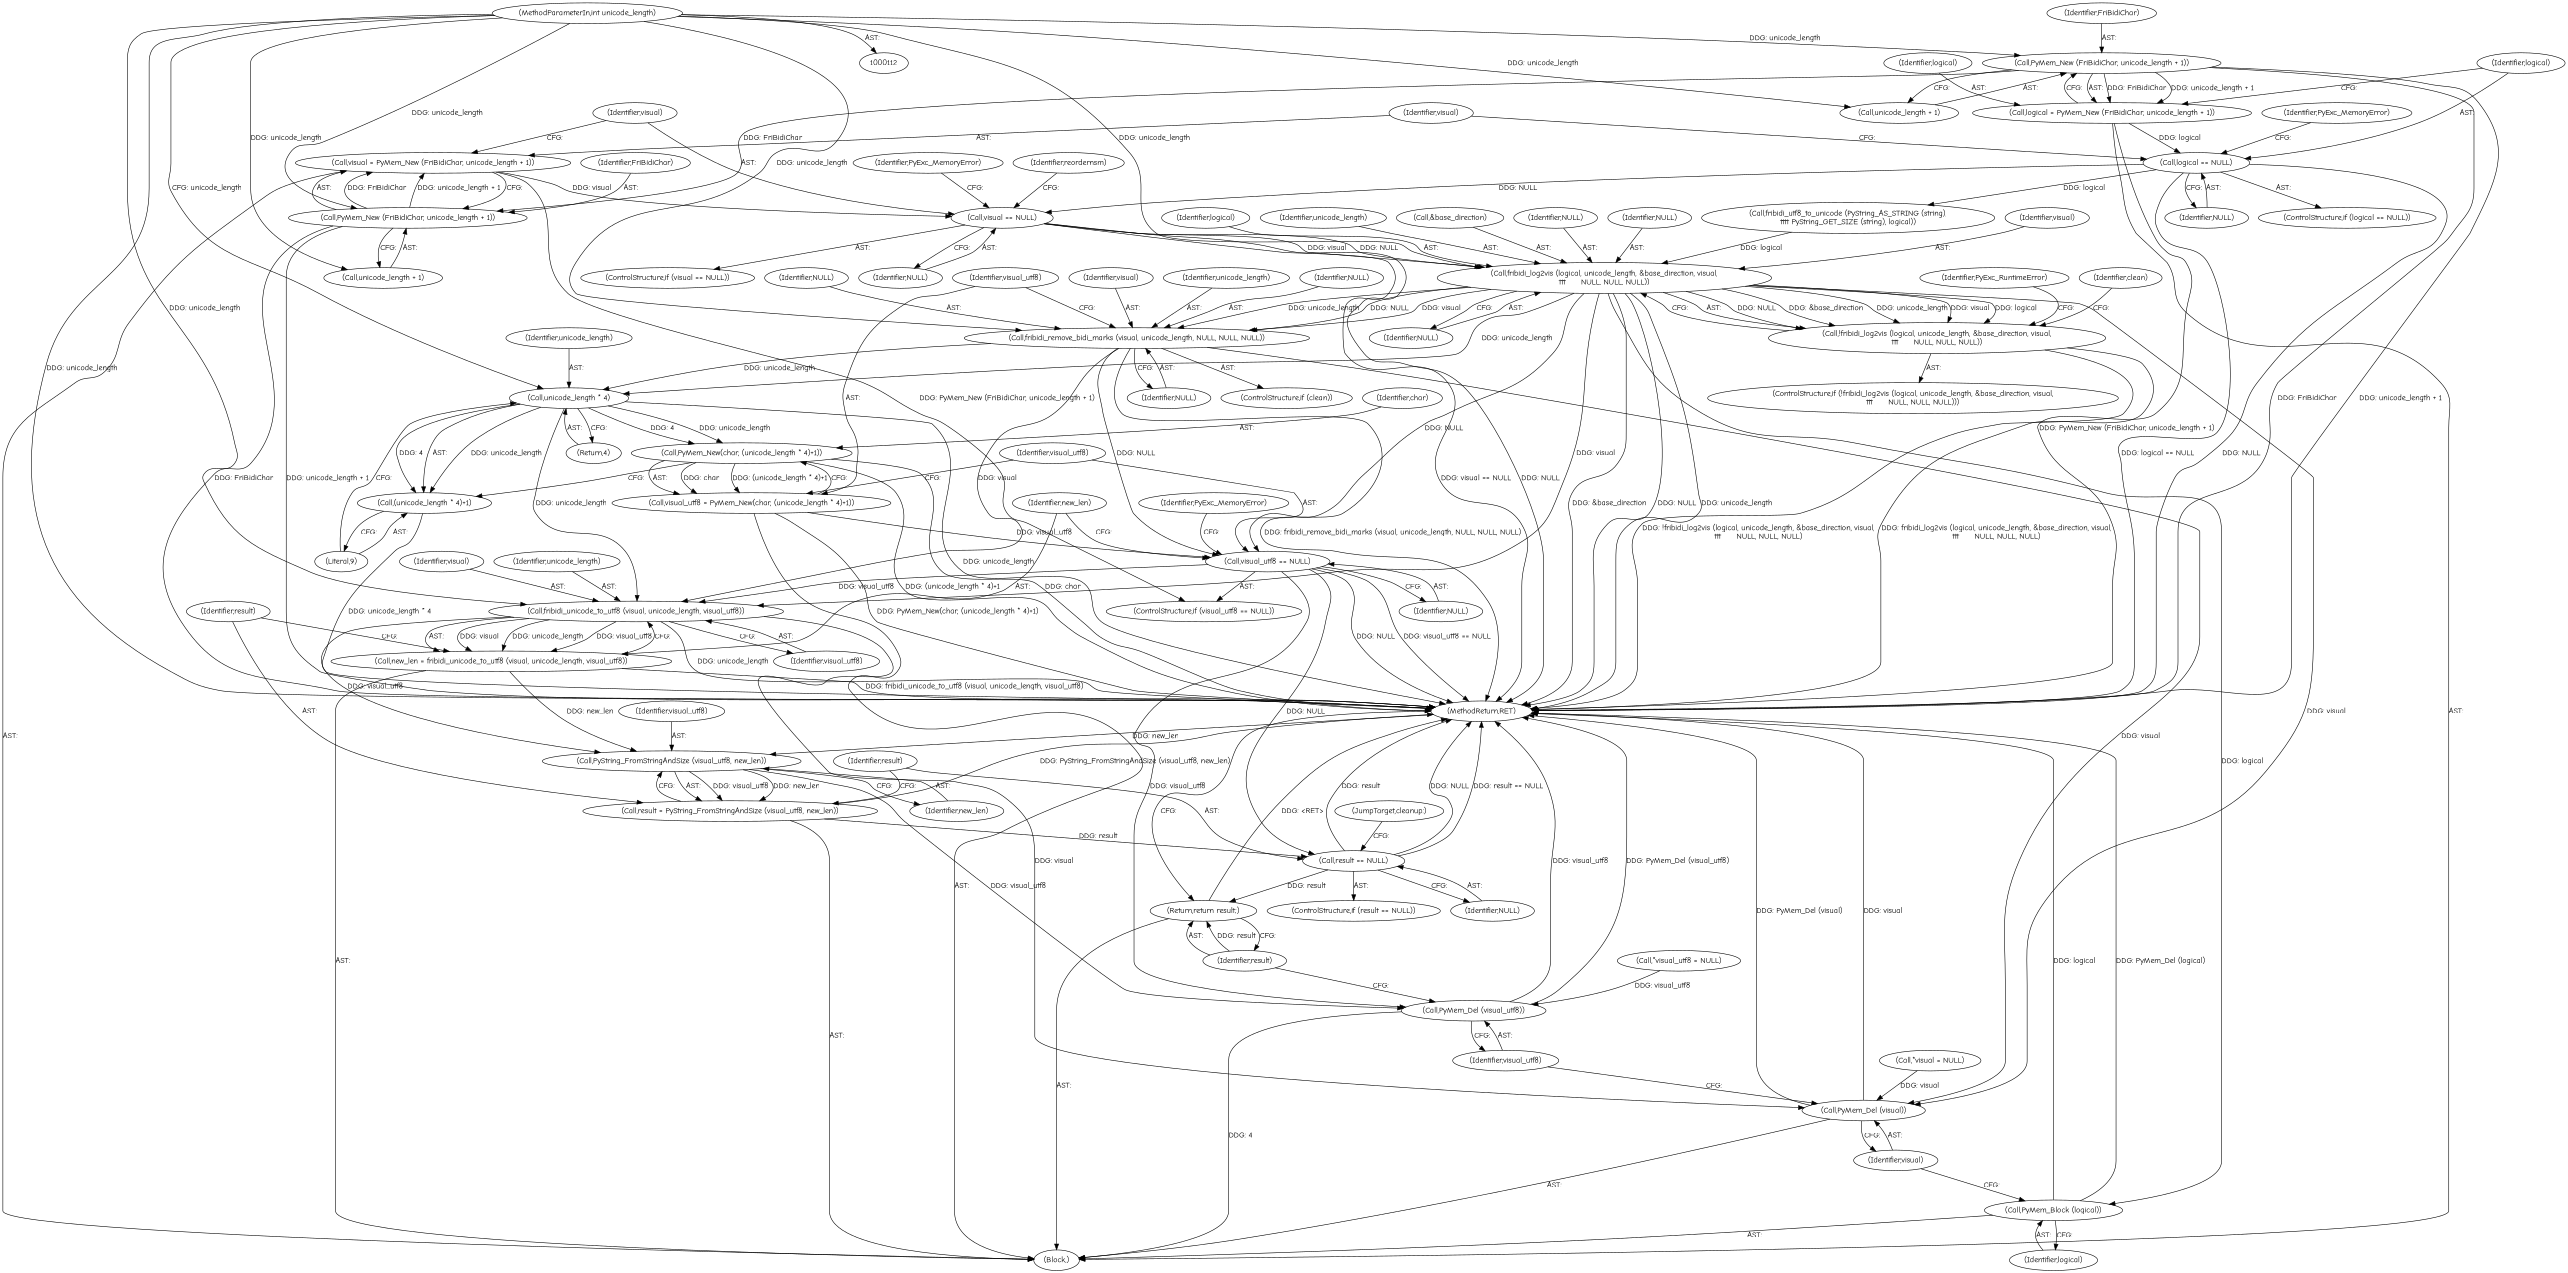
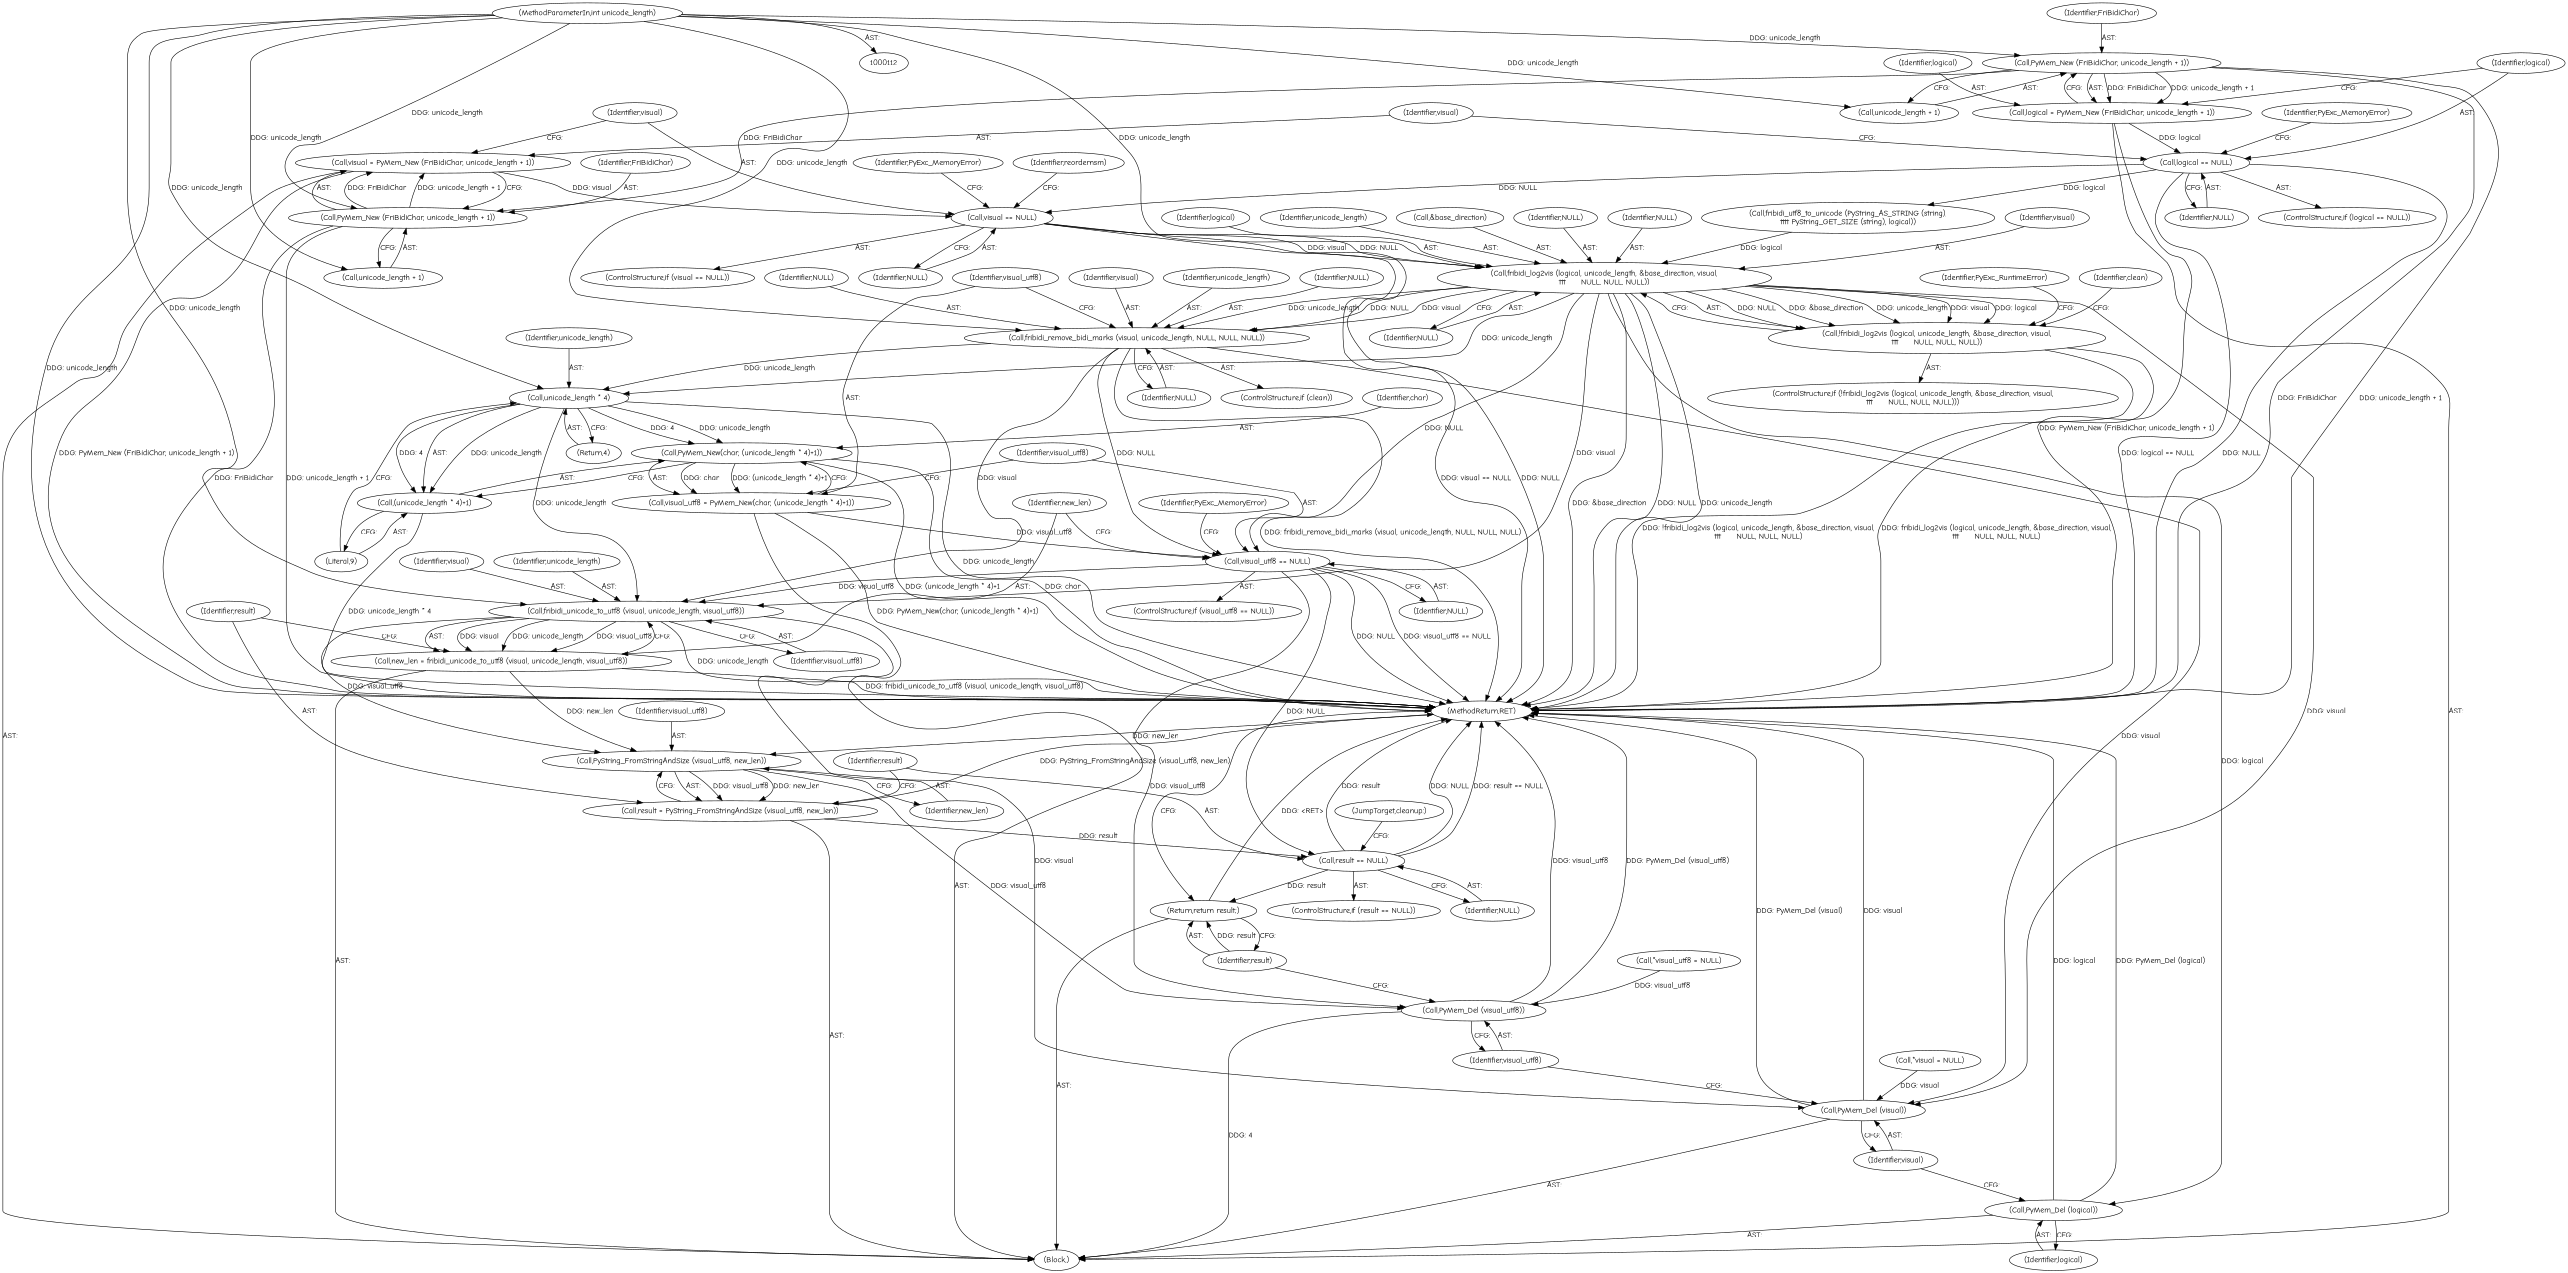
(207, 188) -> (207, 188)
(833, 374) -> (259, 689)
none -> (558, 474)
(2054, 1210) -> (2054, 1210)
